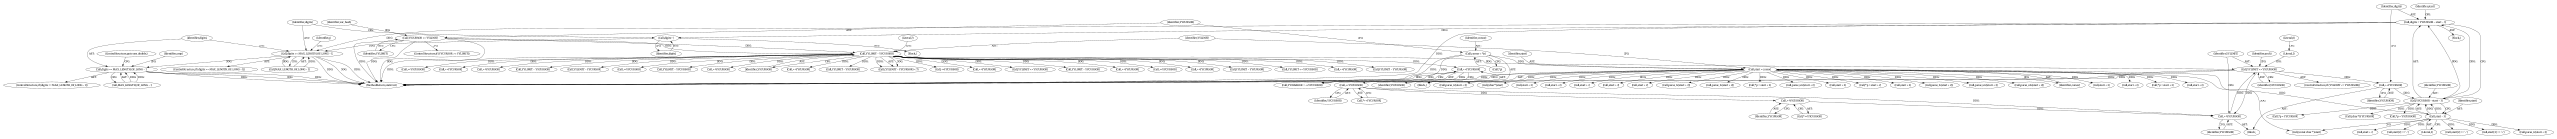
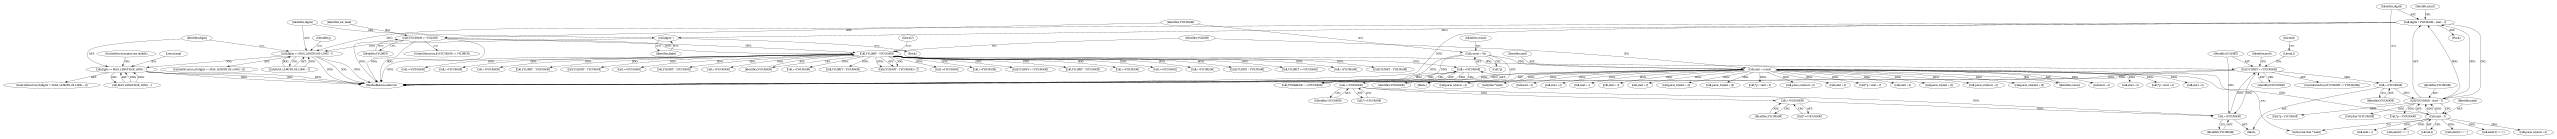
(173, 54) -> (173, 54)
